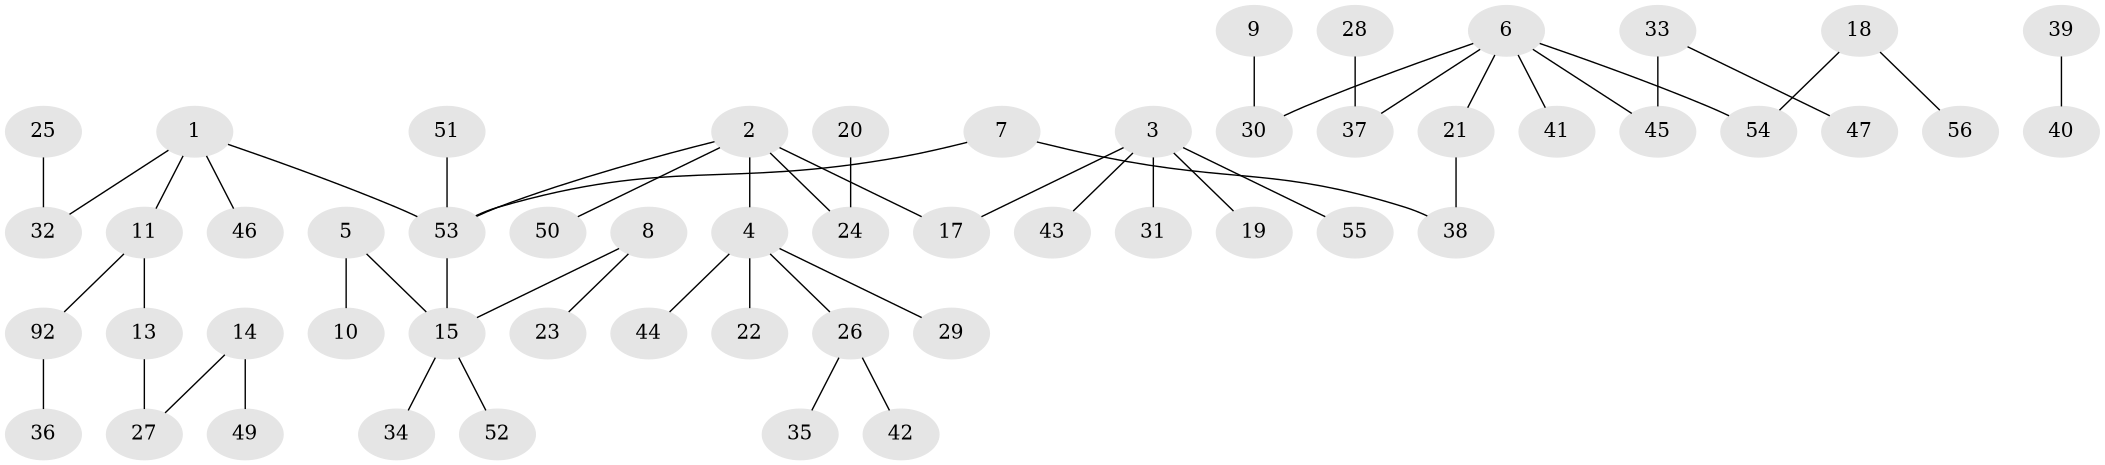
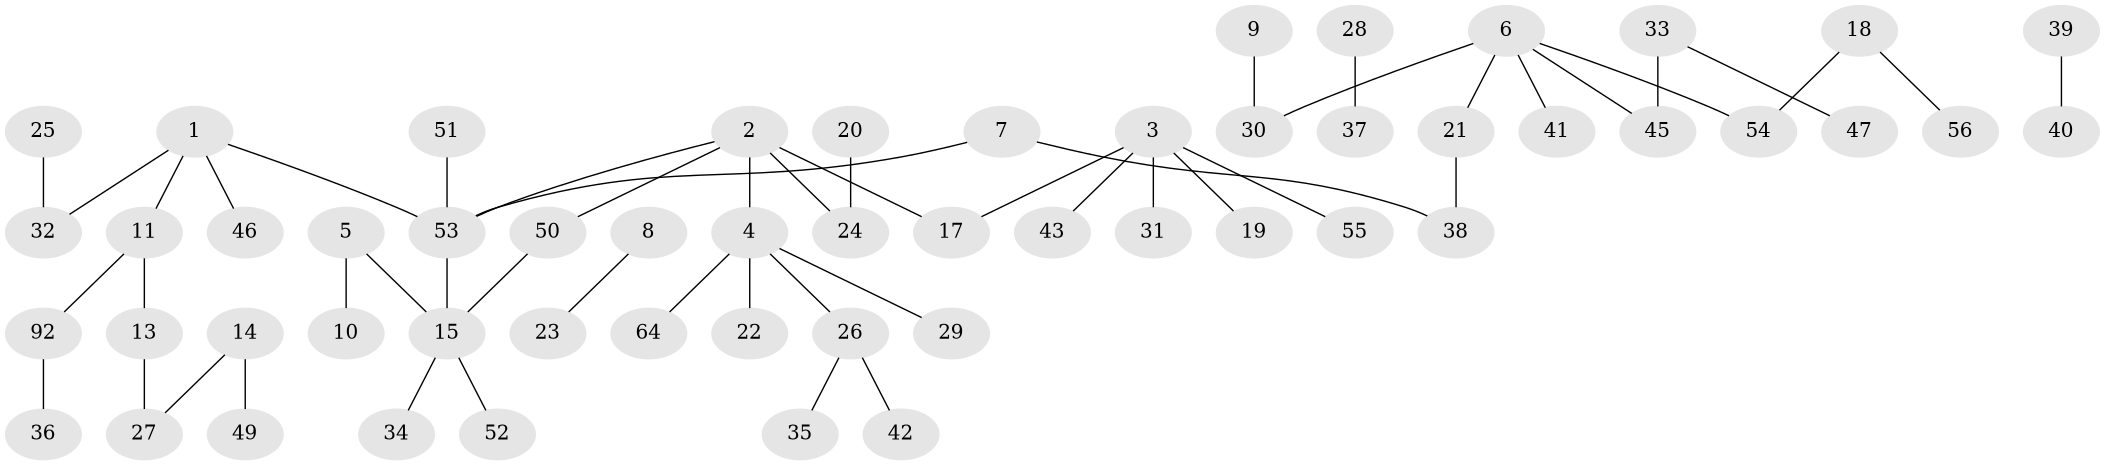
(1431, 81) -> none
(548, 283) -> (498, 283)
(649, 334) -> (649, 334)
